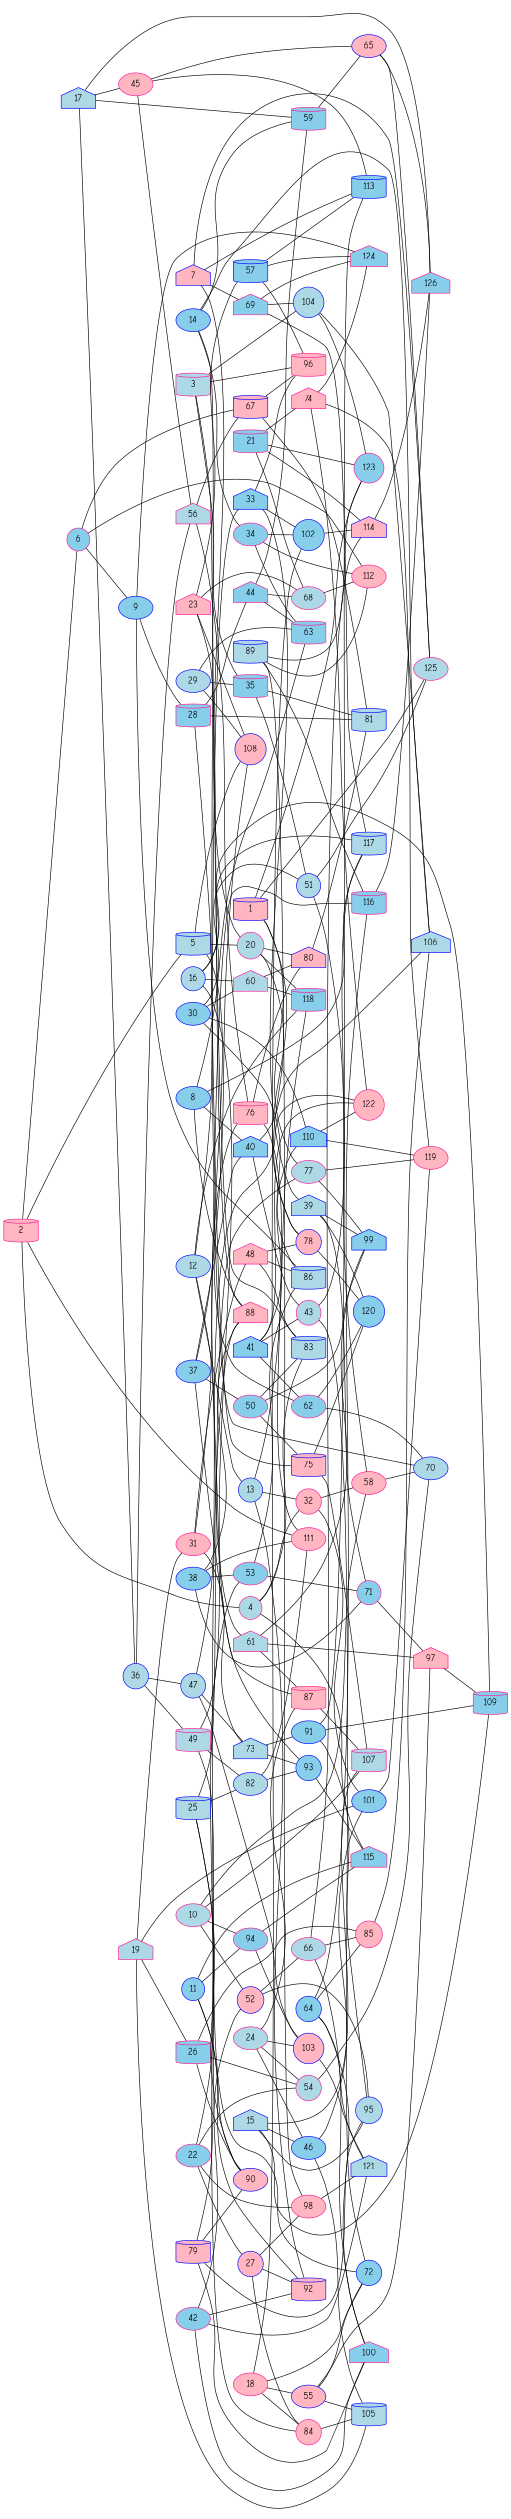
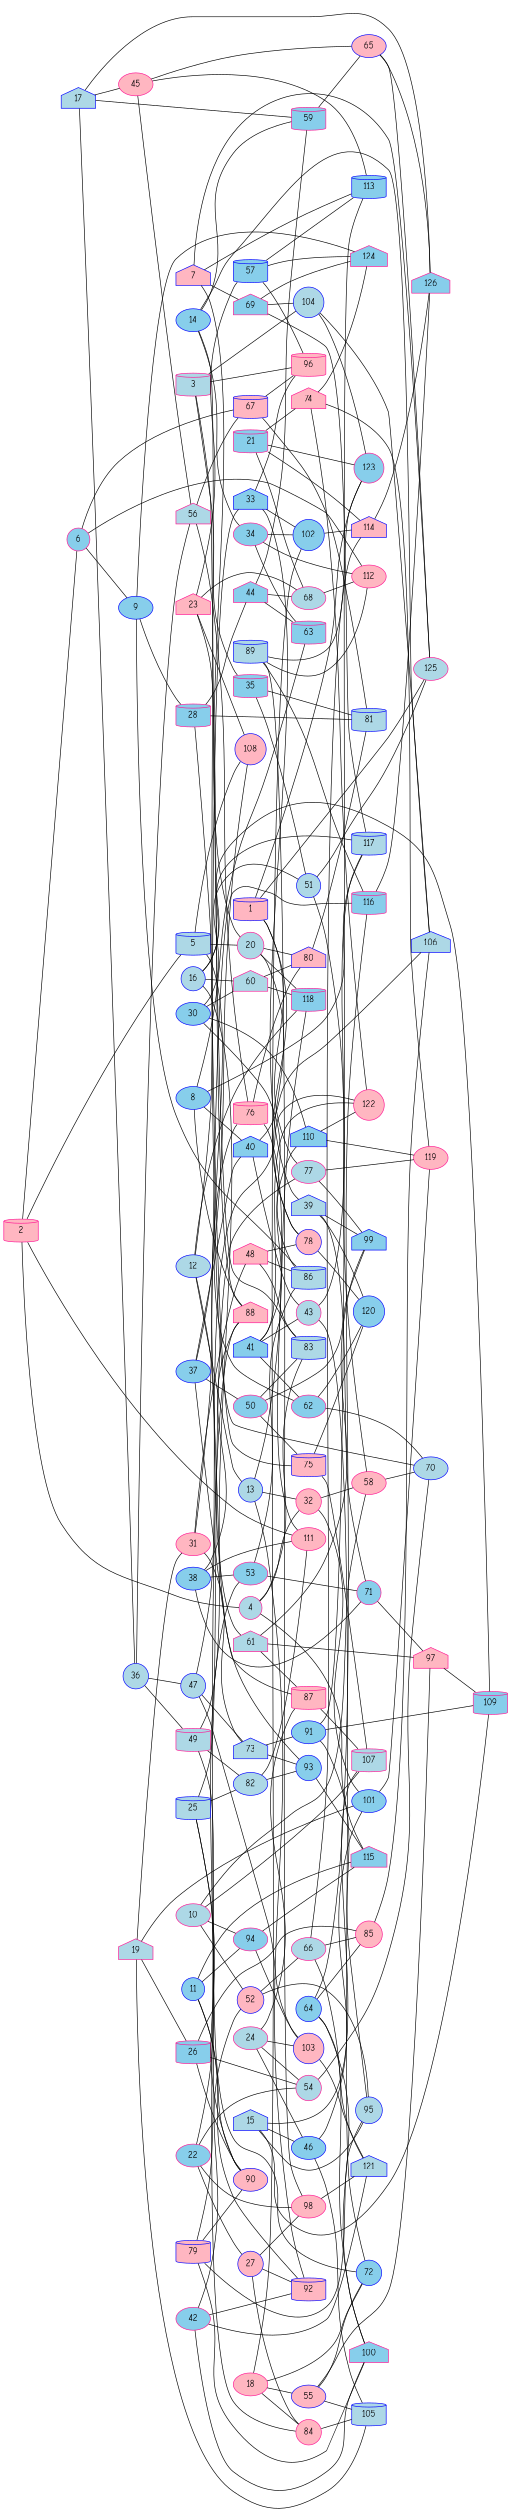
(193, 681) -> none
